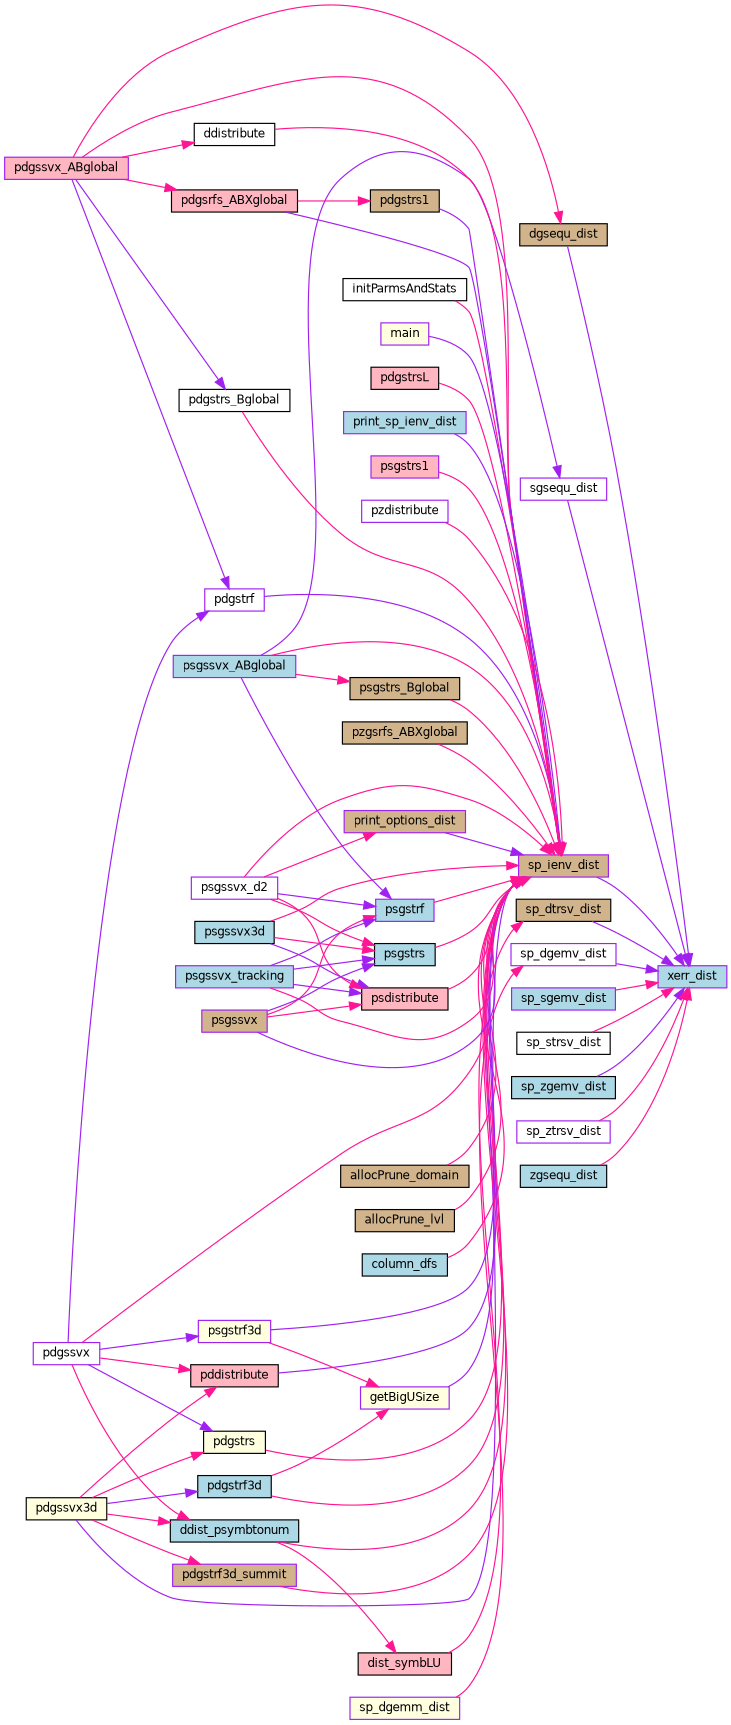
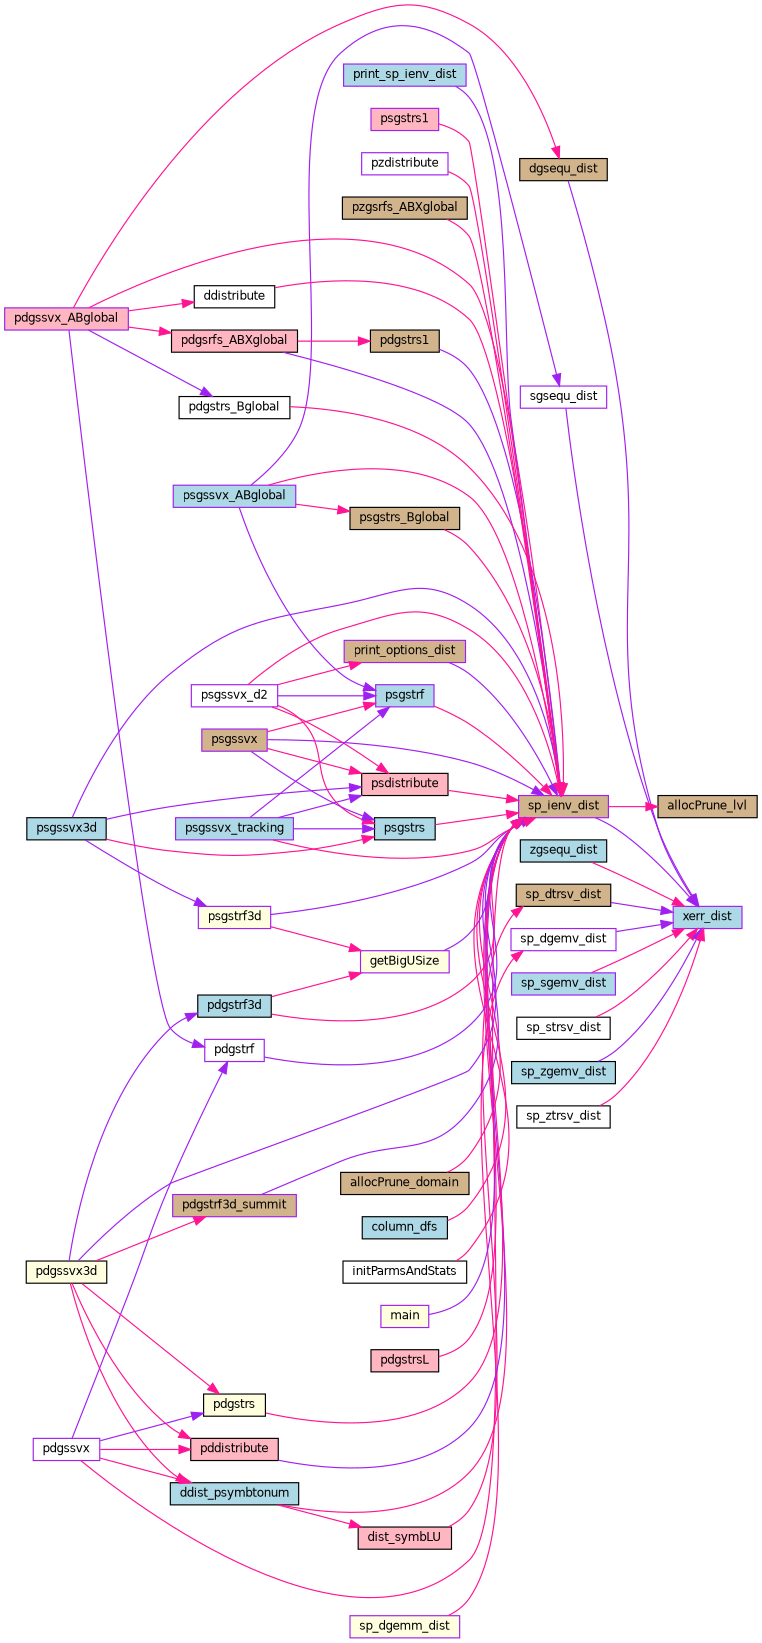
(384, 878) -> (329, 607)
(493, 1051) -> (627, 807)
(564, 1132) -> (564, 1117)
(143, 1344) -> (147, 877)
(479, 1535) -> (474, 1102)
